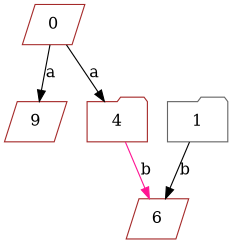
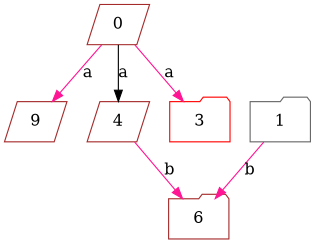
(46, 68) -> (81, 69)
(117, 122) -> (118, 122)
none -> (200, 122)
(180, 165) -> (243, 166)
(157, 219) -> (199, 219)
